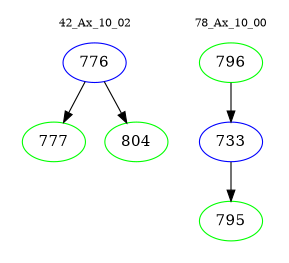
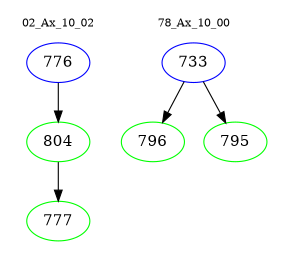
(95, 24) -> (58, 24)
(77, 97) -> (58, 176)
(231, 97) -> (176, 97)
